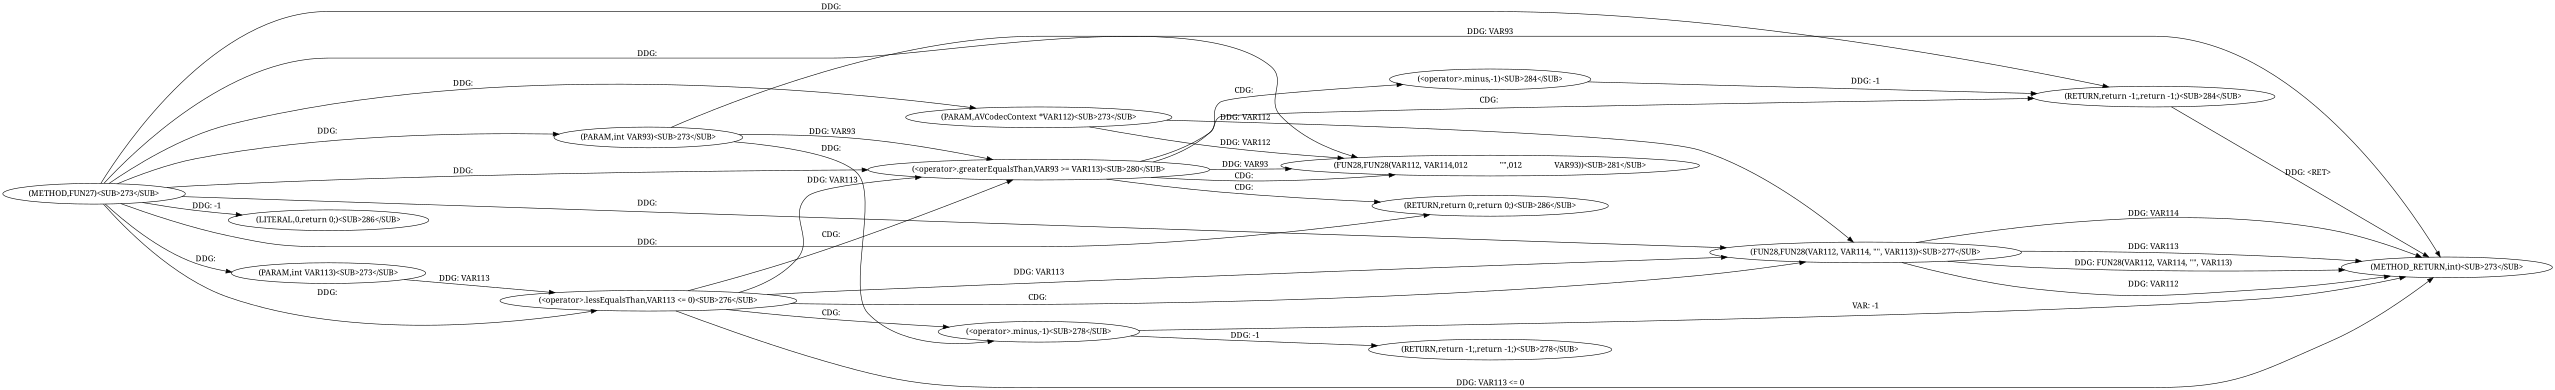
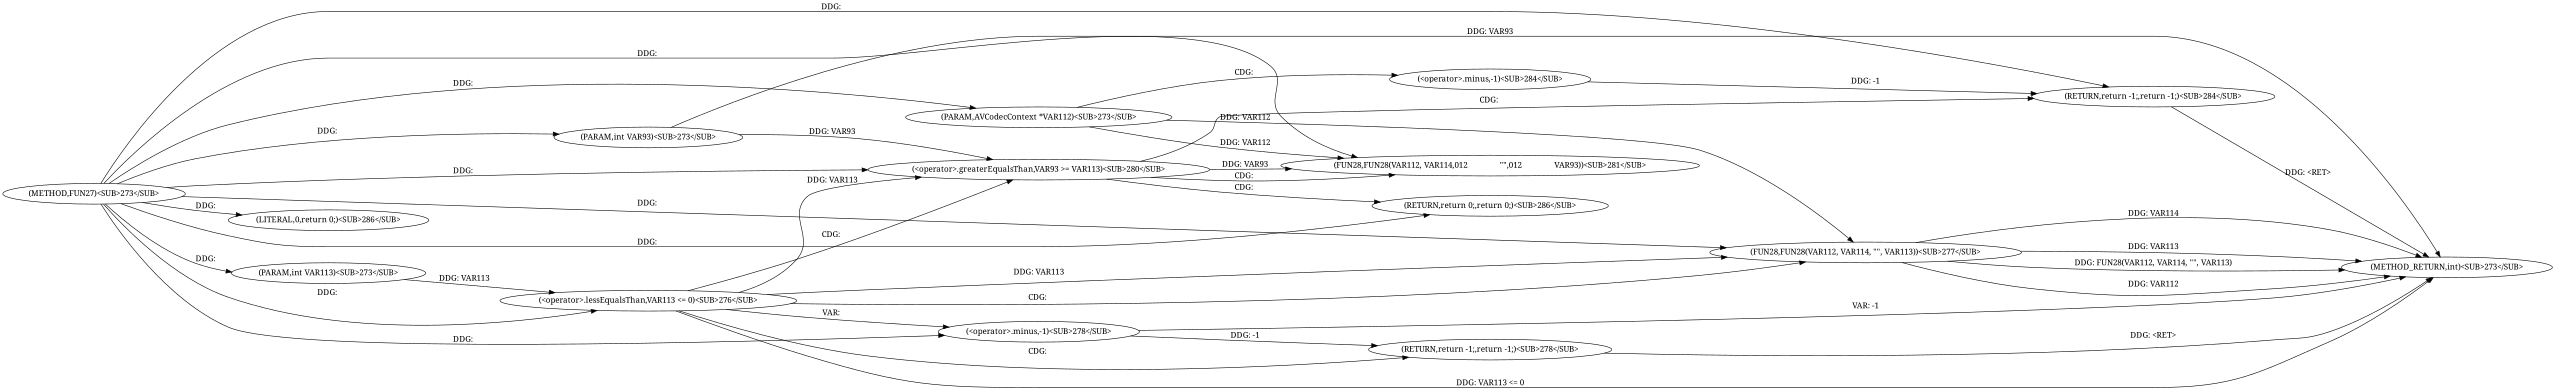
(1260, 96) -> (1233, 79)
(207, 206) -> (207, 206)
(863, 243) -> (493, 344)
(832, 313) -> (832, 313)
none -> (2023, 353)
none -> (1038, 368)
